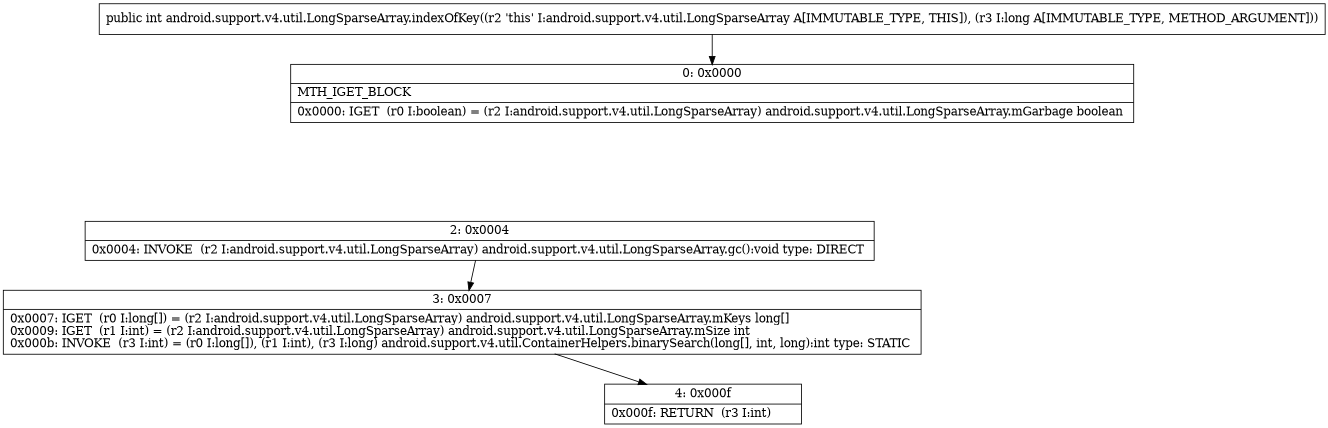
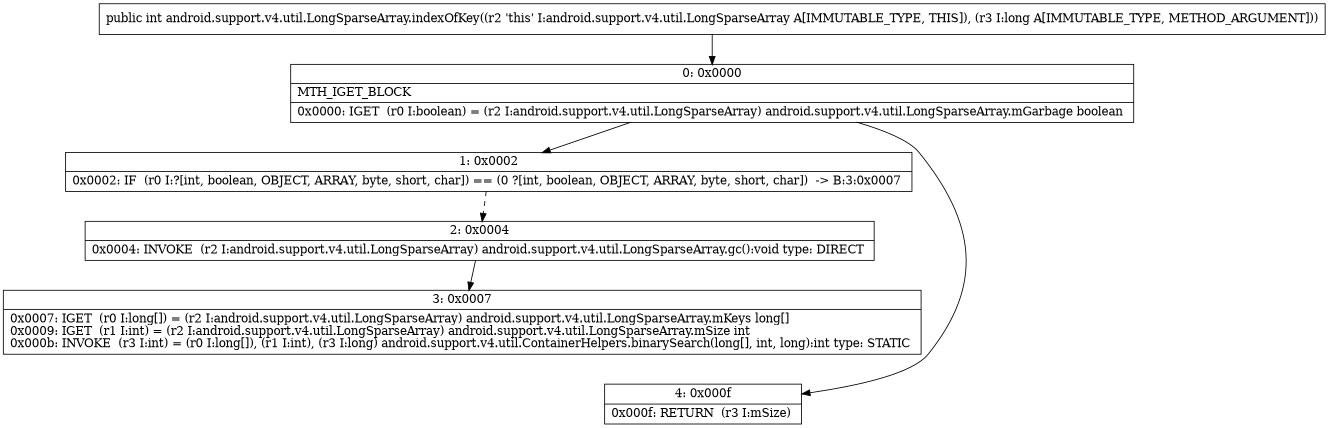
none -> (489, 172)
(597, 368) -> (964, 280)
(693, 414) -> (703, 414)
